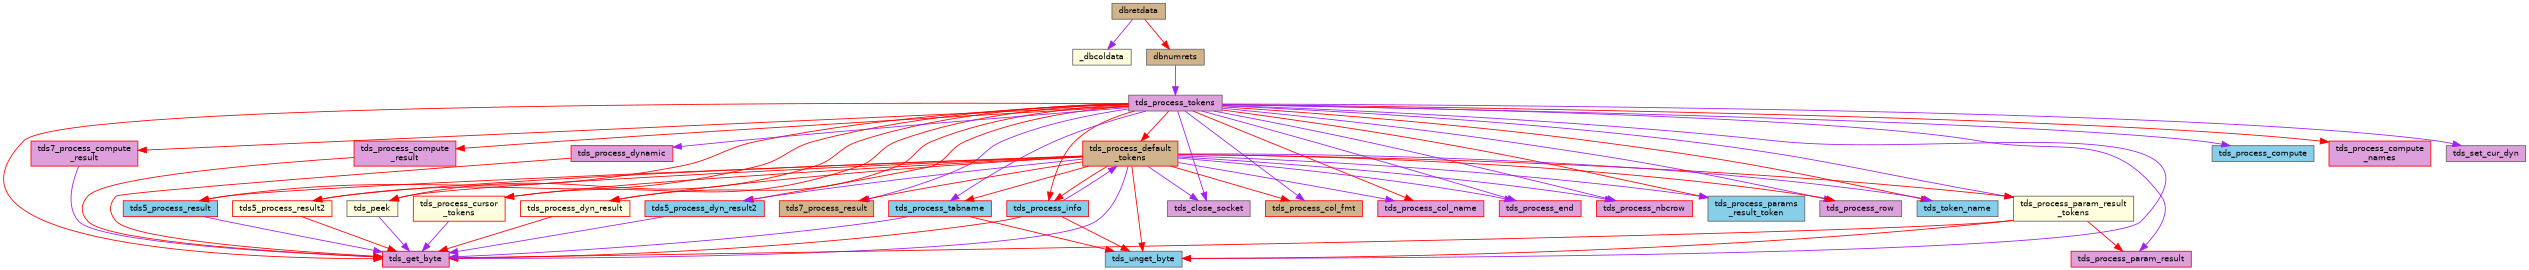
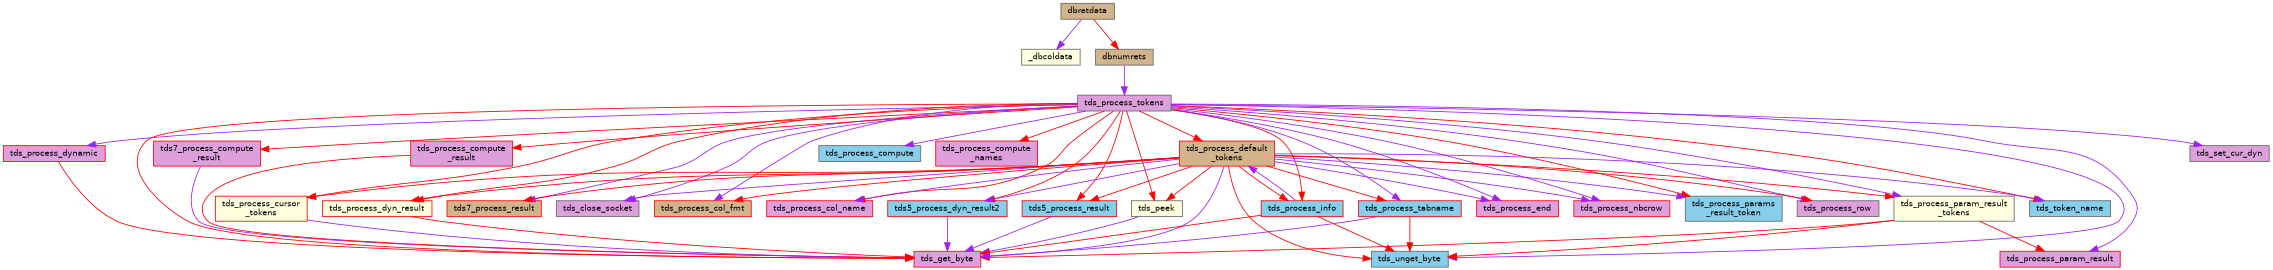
(282, 209) -> none
